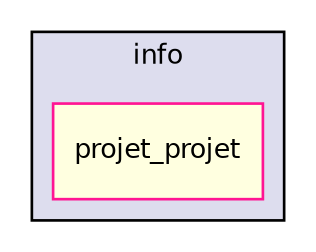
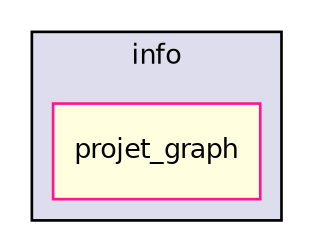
(158, 151) -> (157, 151)
